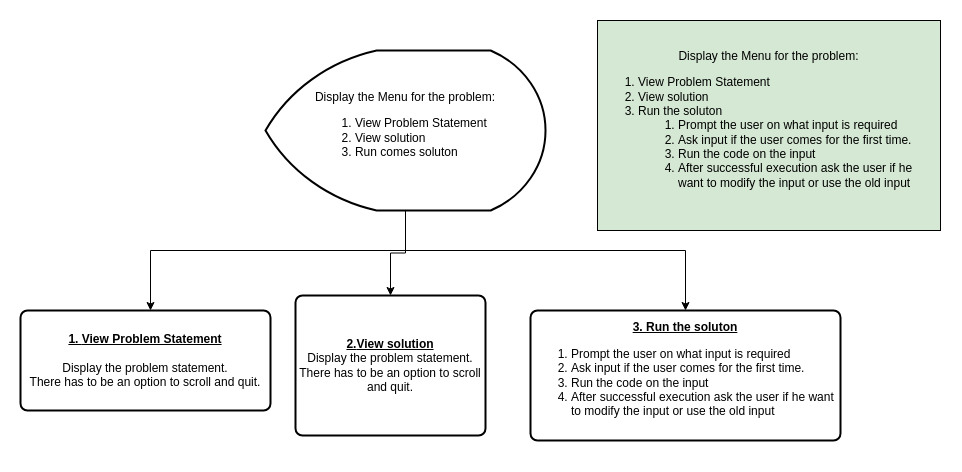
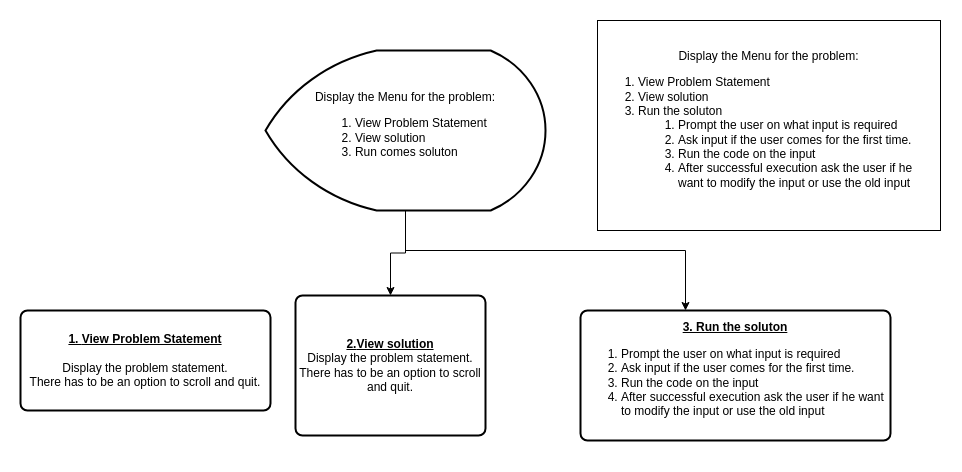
(769, 126) -> (769, 126)
(251, 251) -> none
(686, 376) -> (736, 376)
